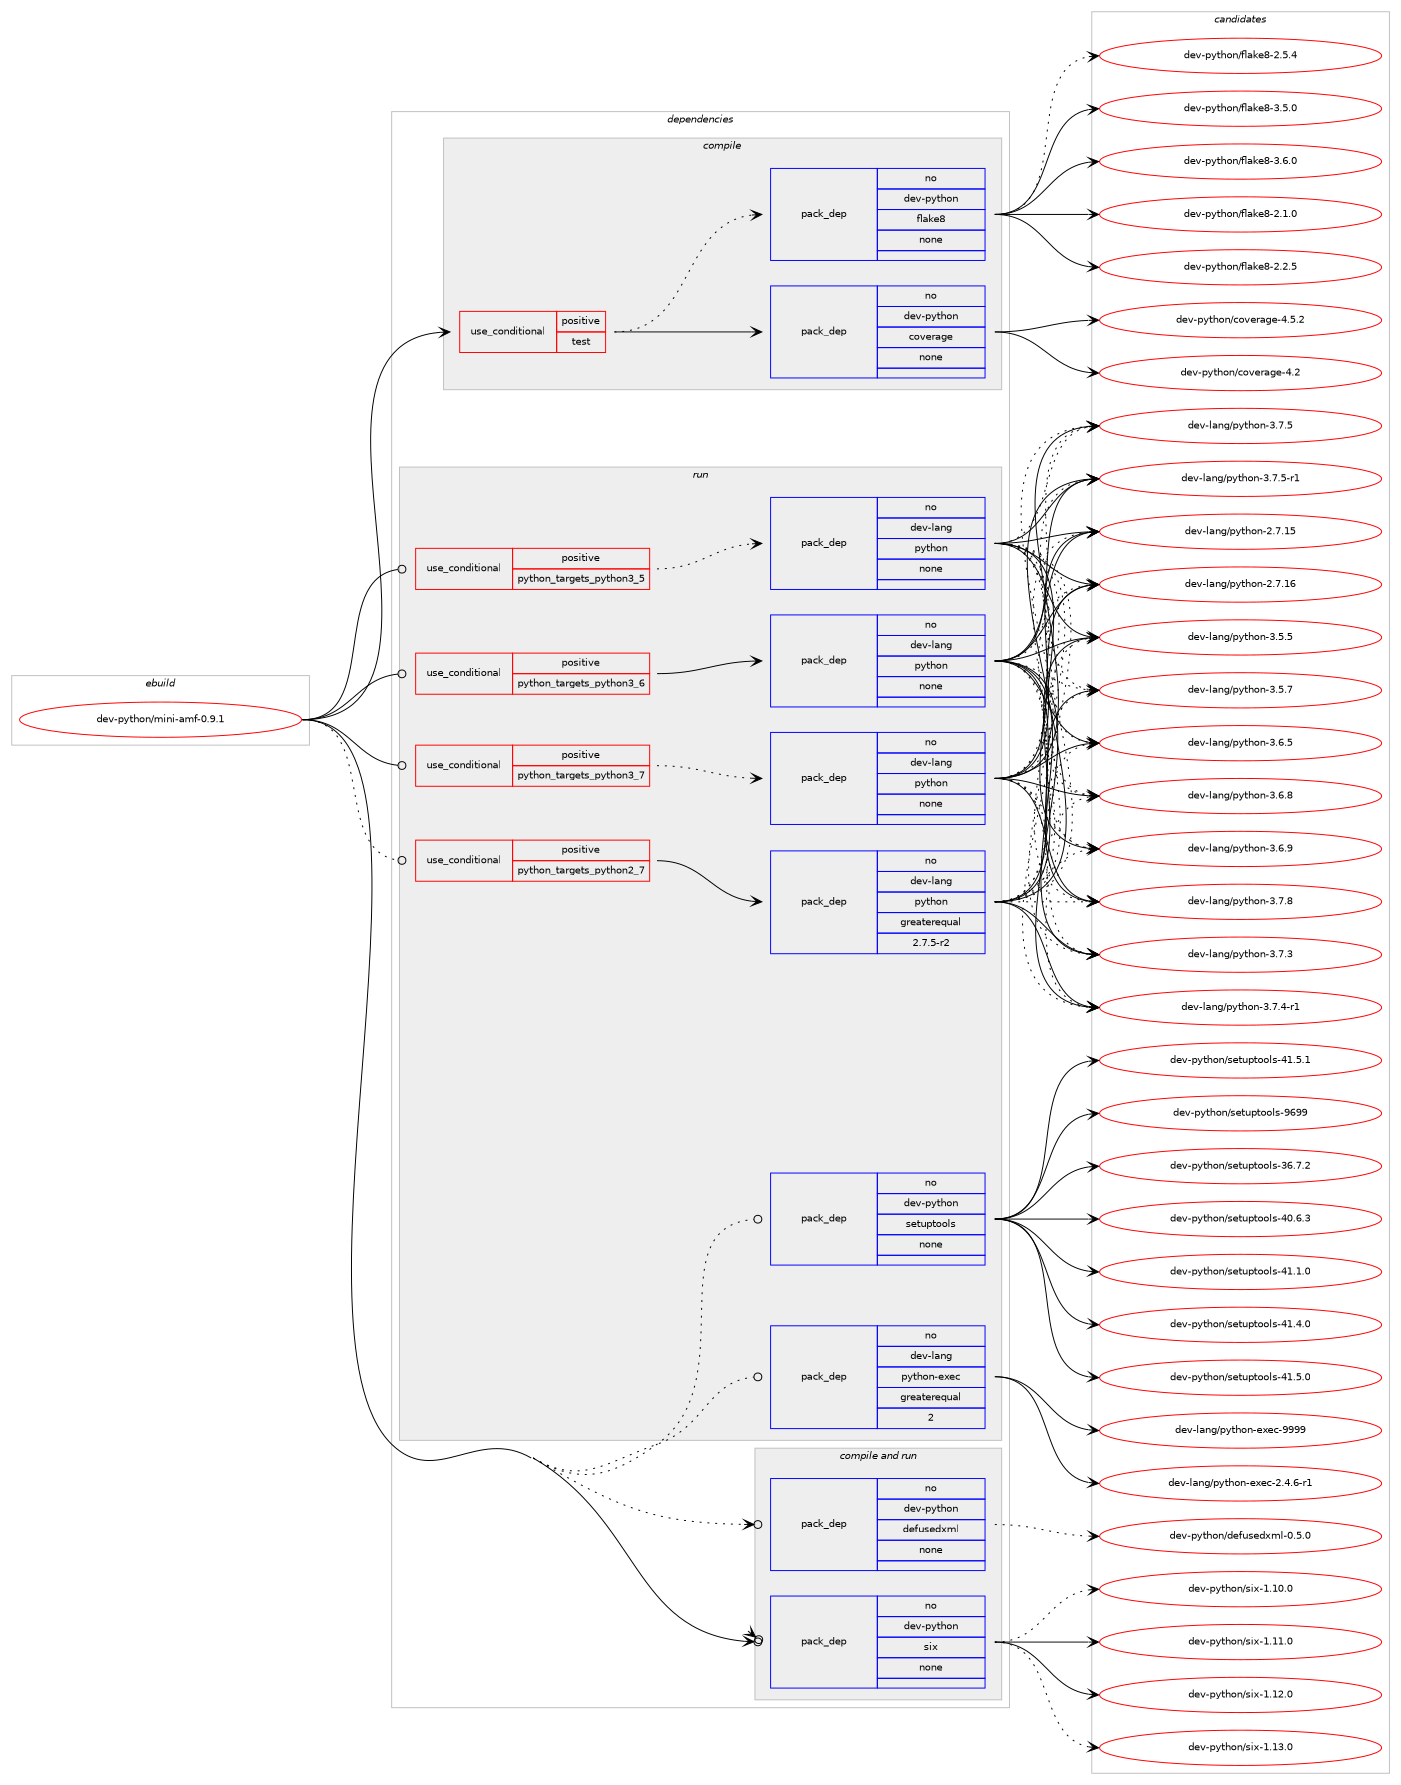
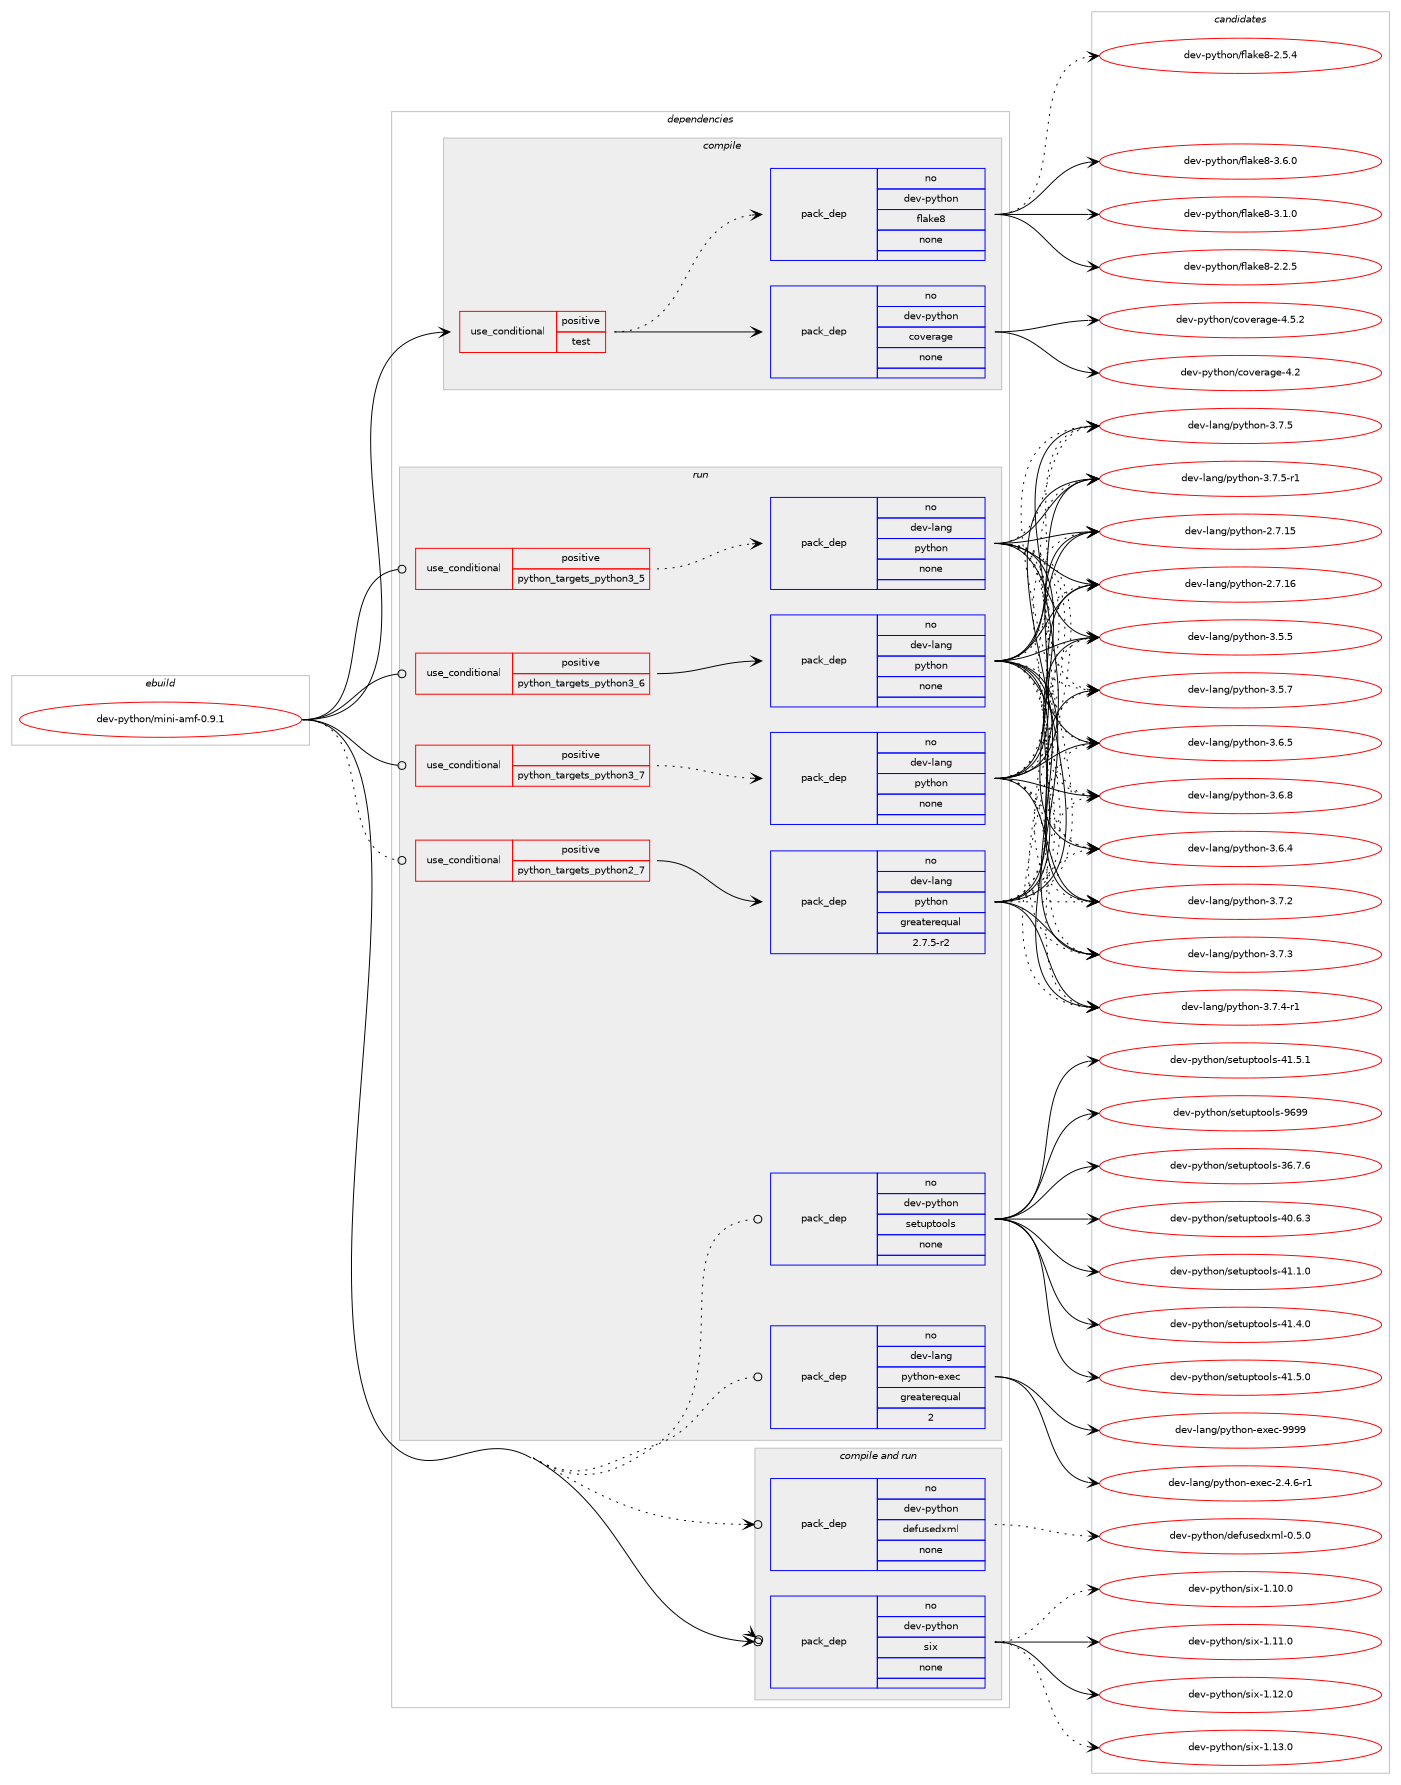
(1241, 109) -> none
(1241, 214) -> (1241, 214)
(1241, 849) -> (1241, 849)
(1241, 902) -> (1241, 902)
(1241, 1166) -> (1241, 1166)
